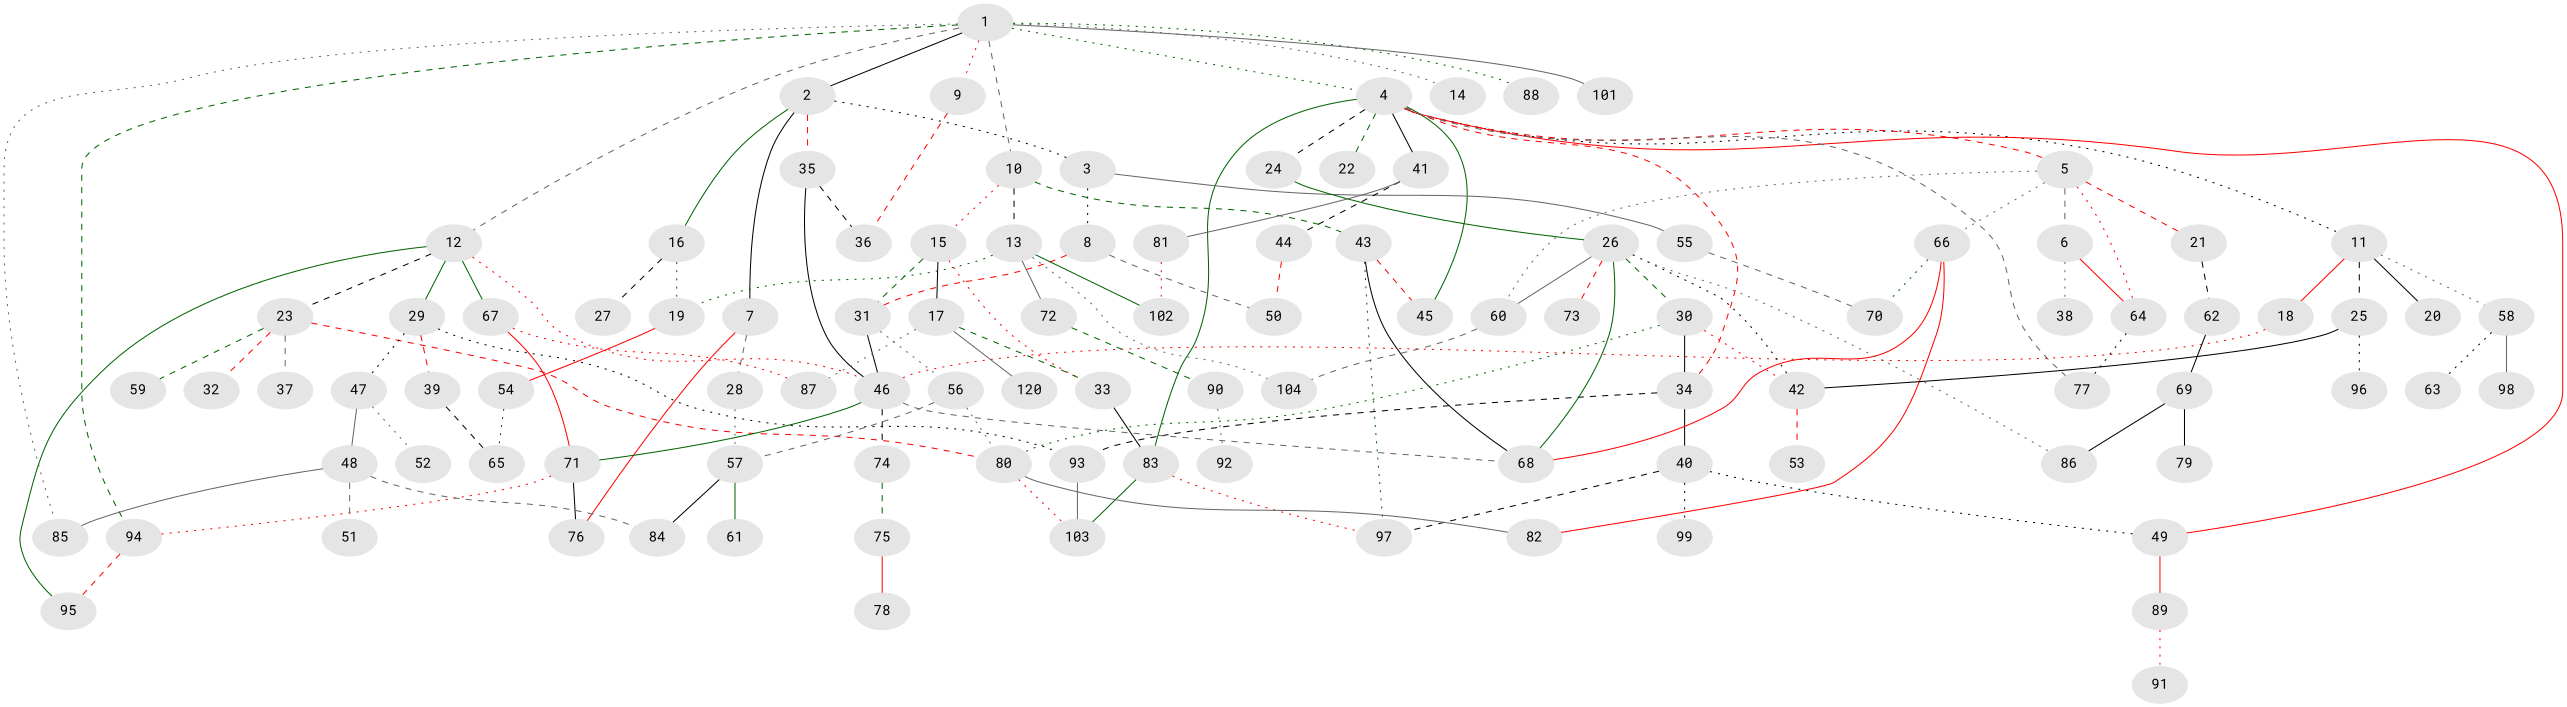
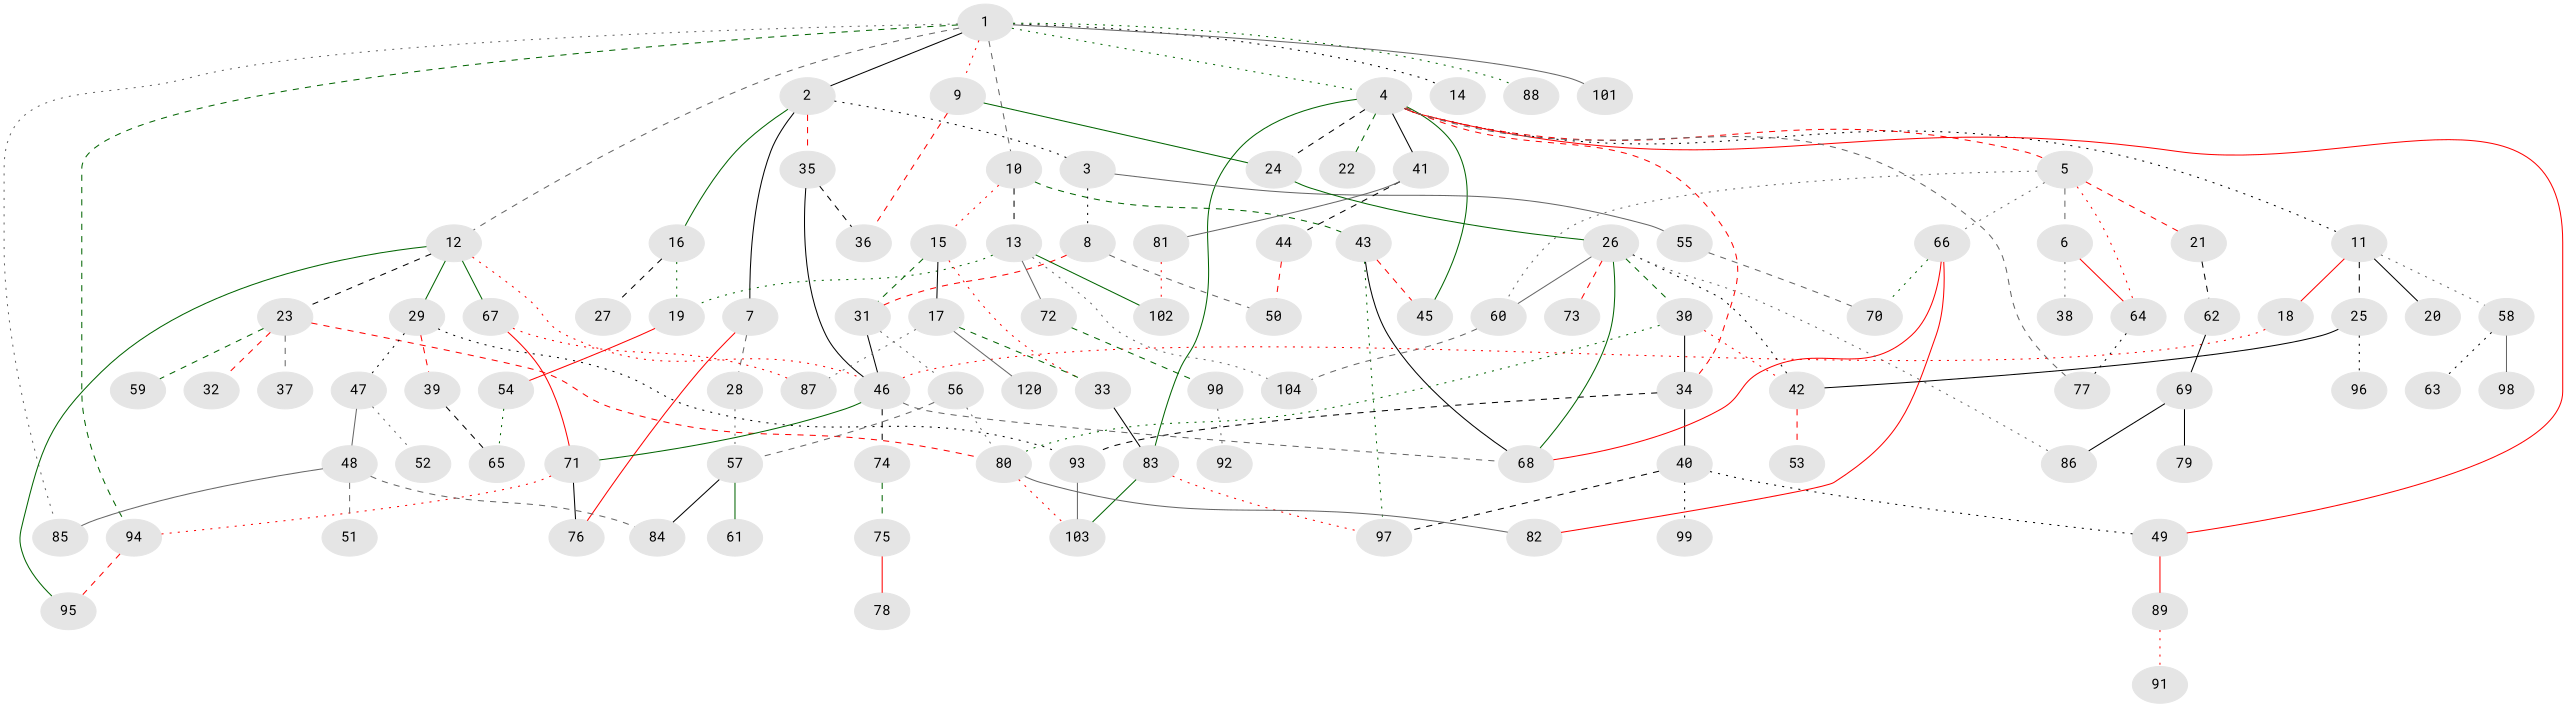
(1291, 49) -> (1291, 49)
none -> (1116, 133)
